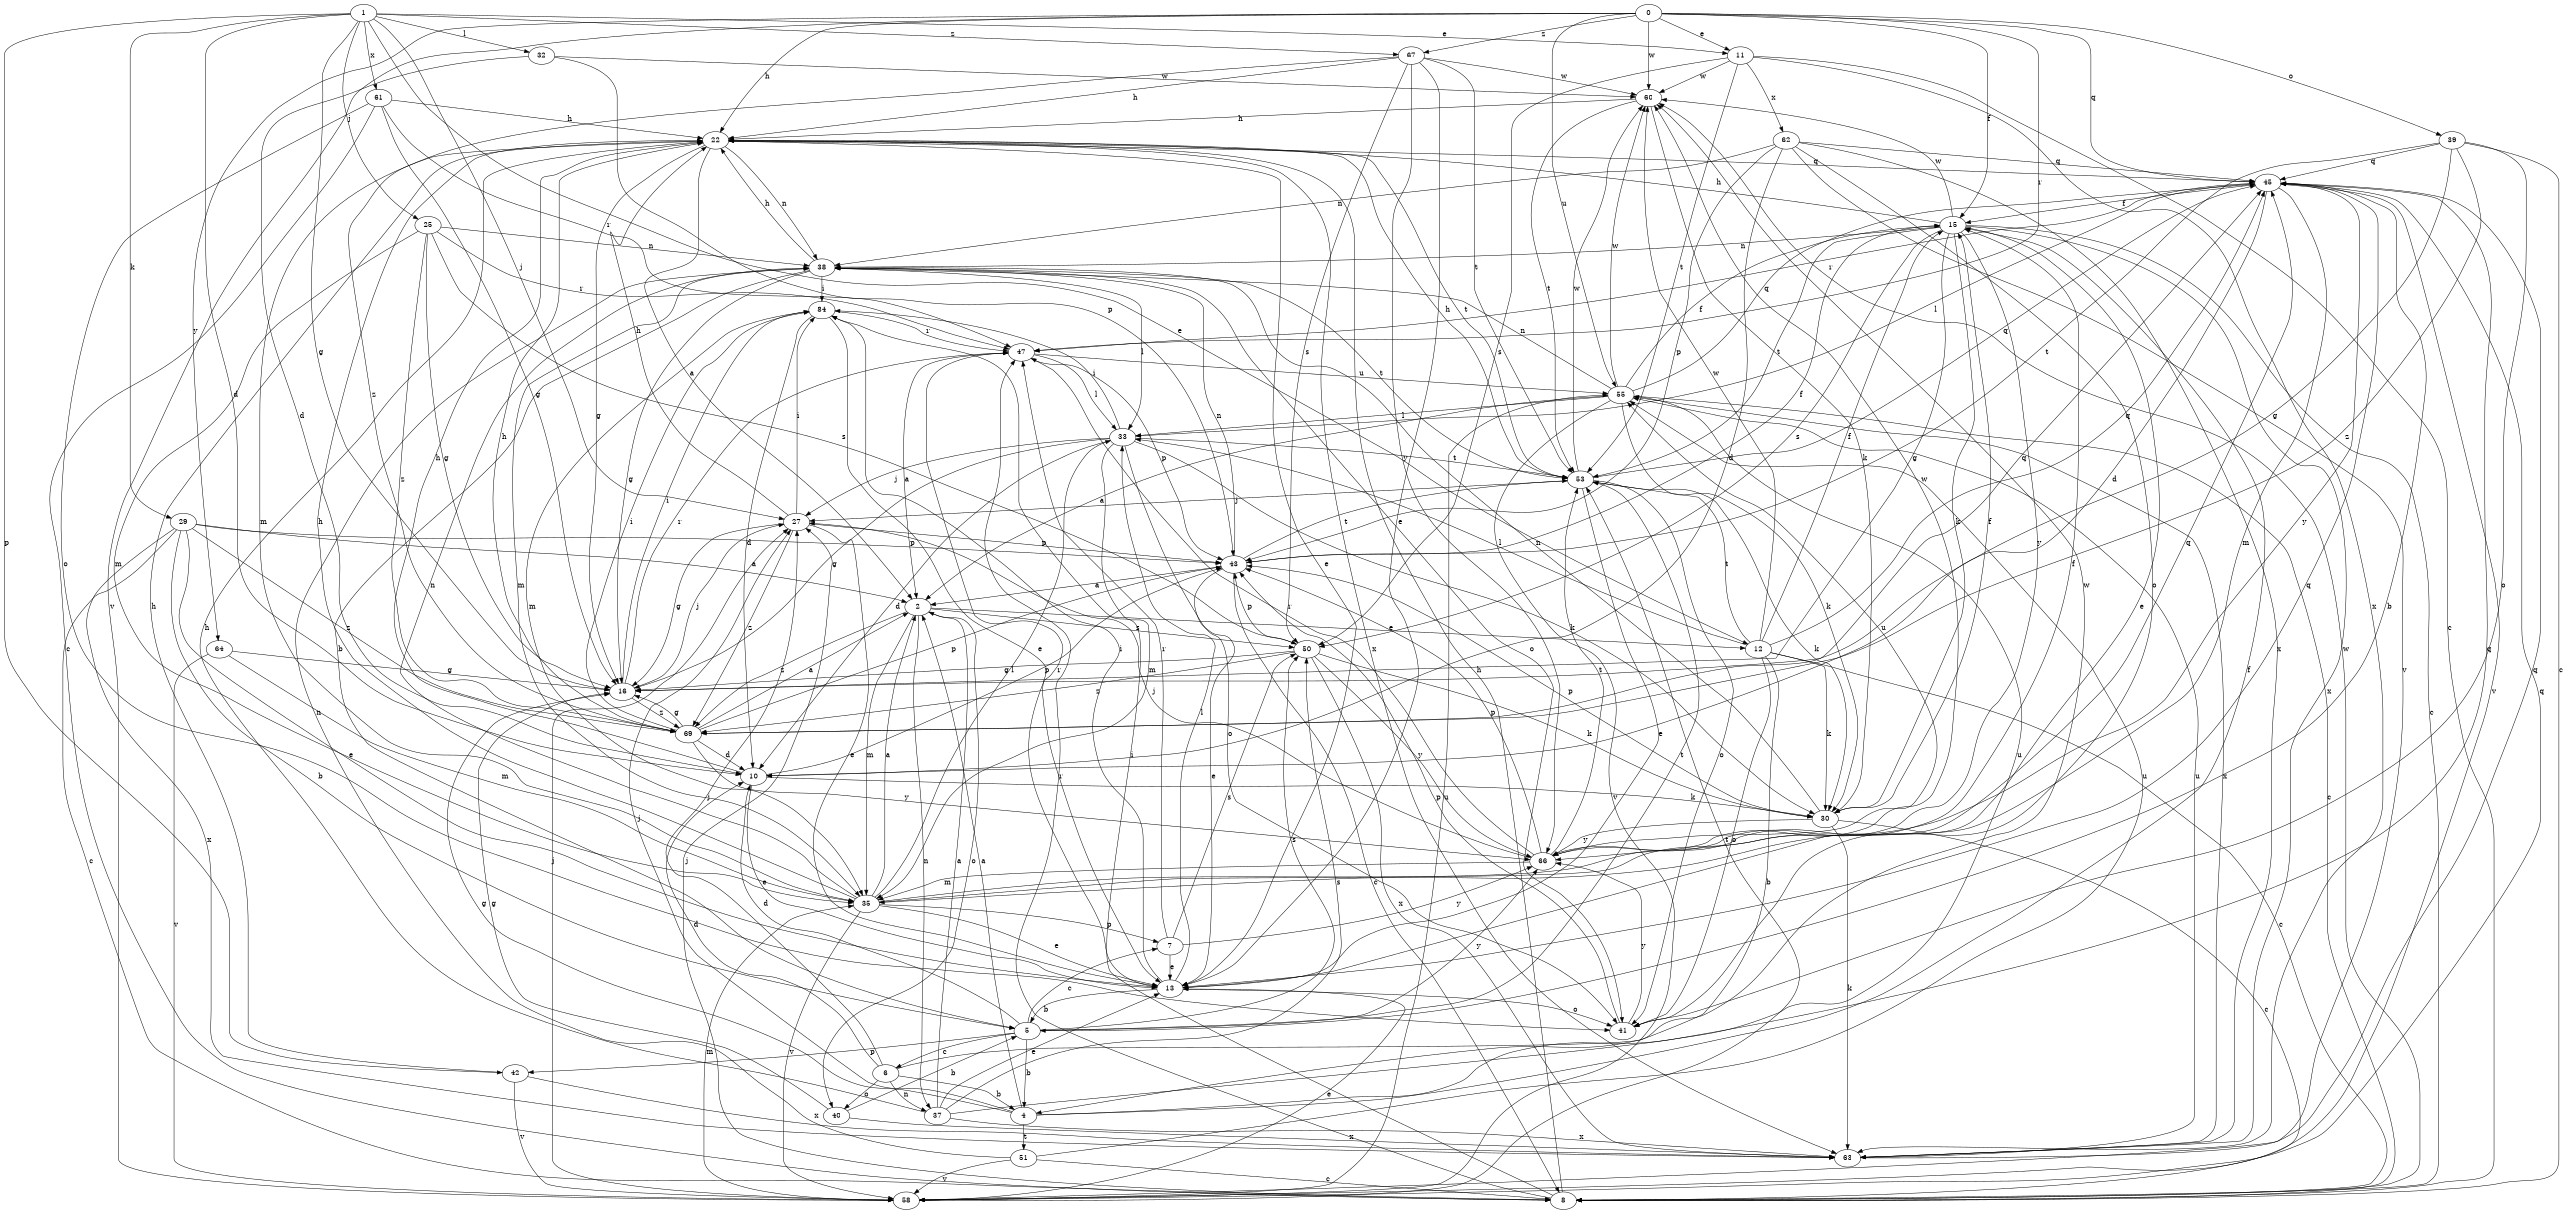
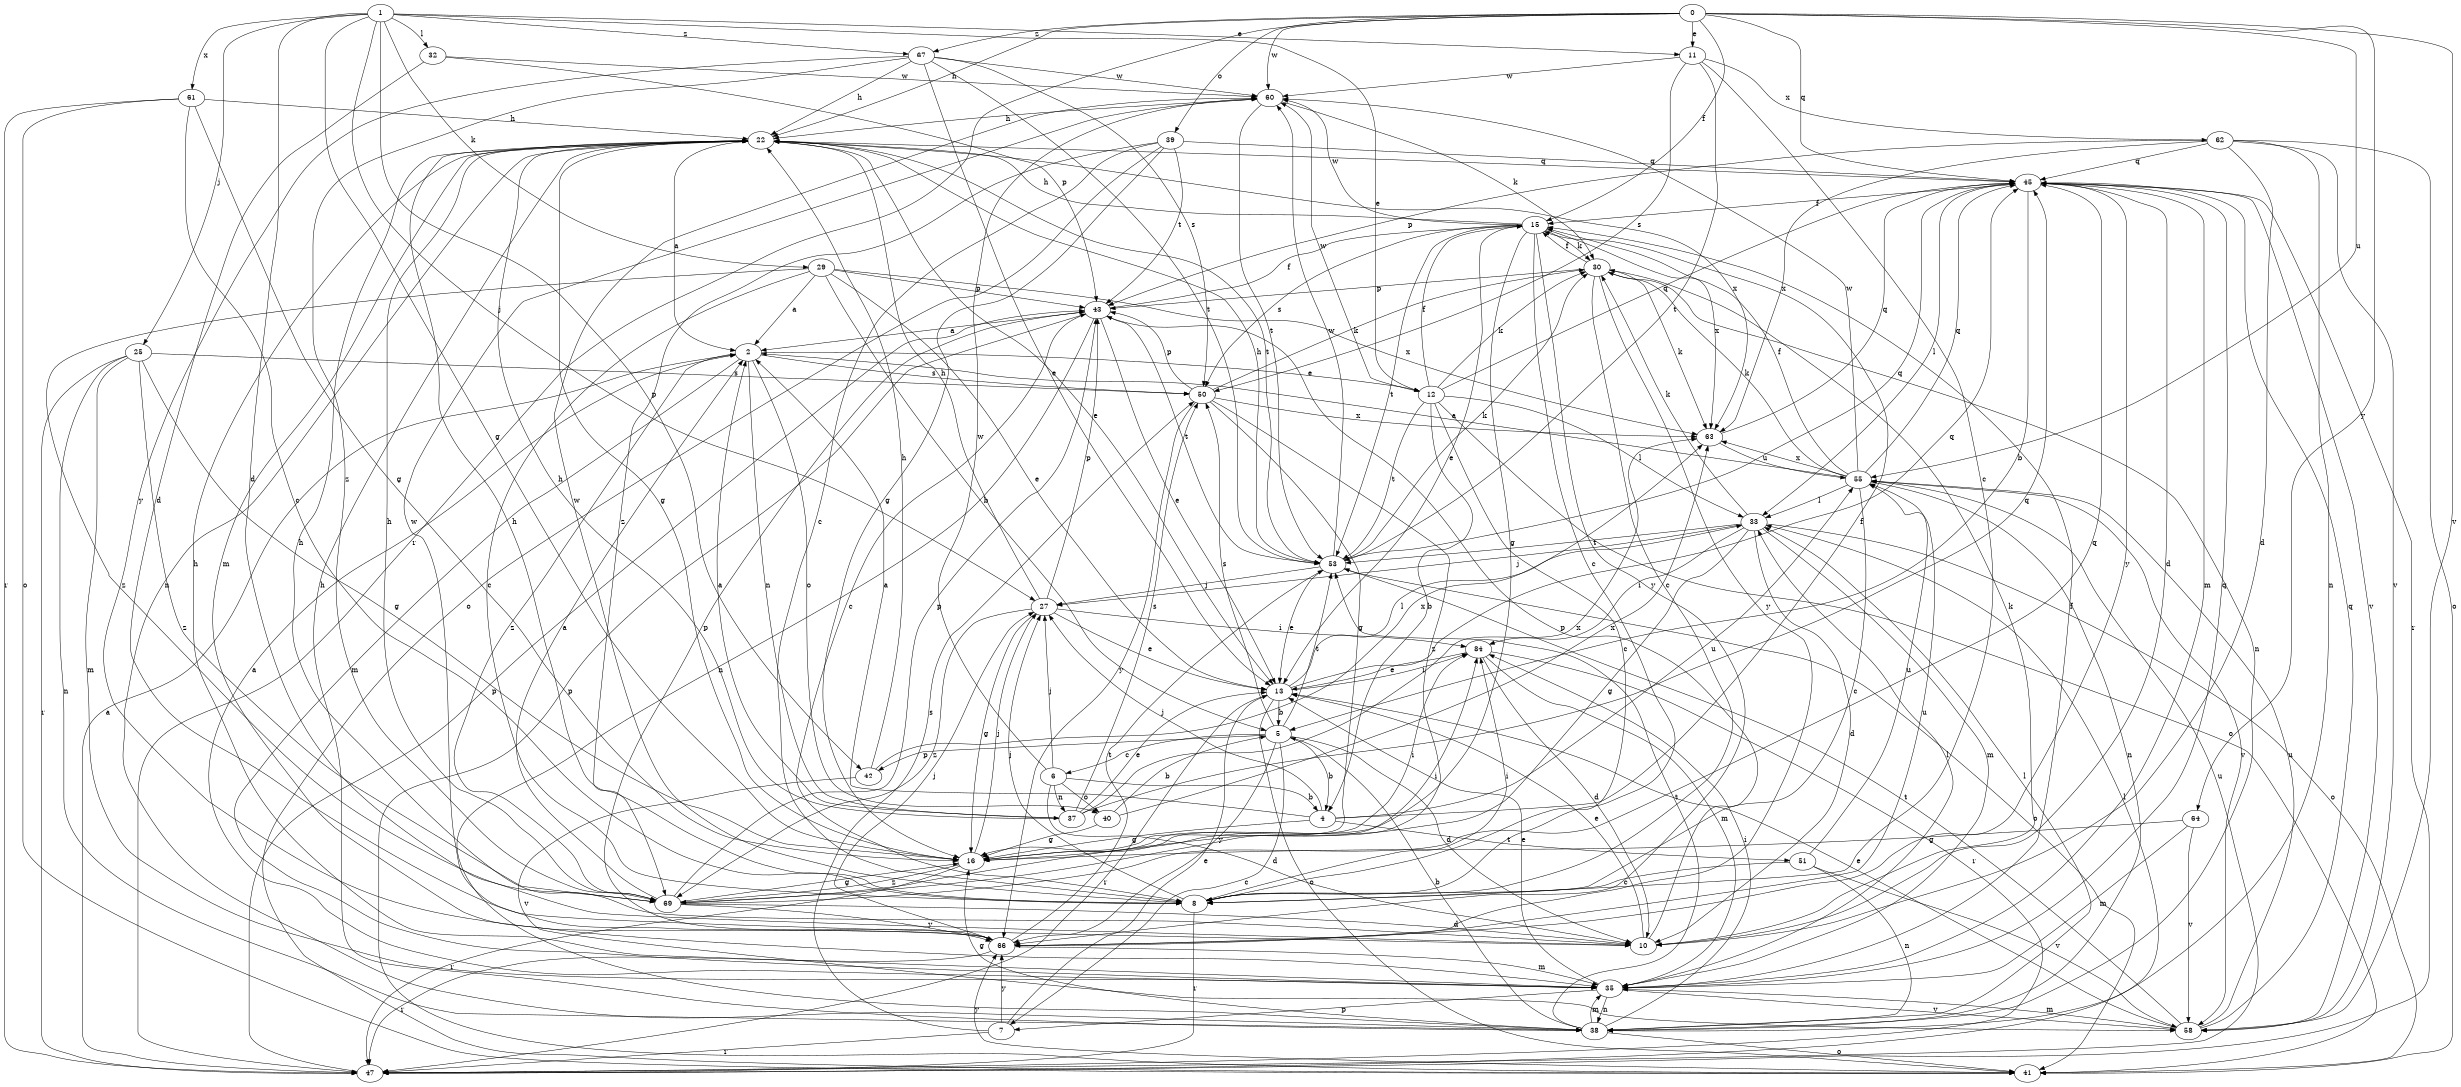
(1418, 258) -> none
(2367, 587) -> none
(552, 984) -> none
